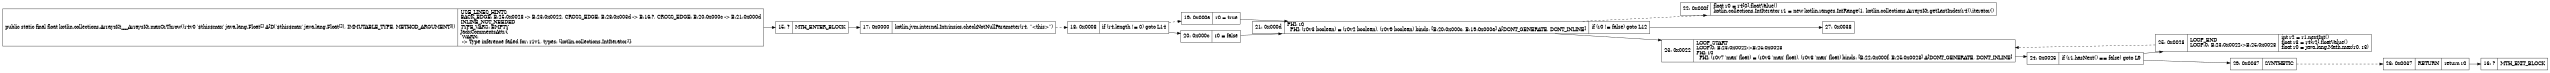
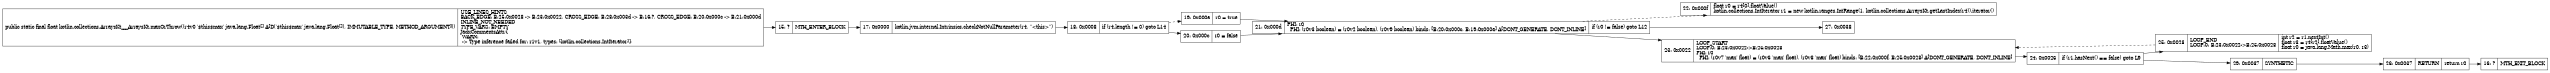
(1060, 27) -> (1060, 27)
(2338, 64) -> (2338, 64)
